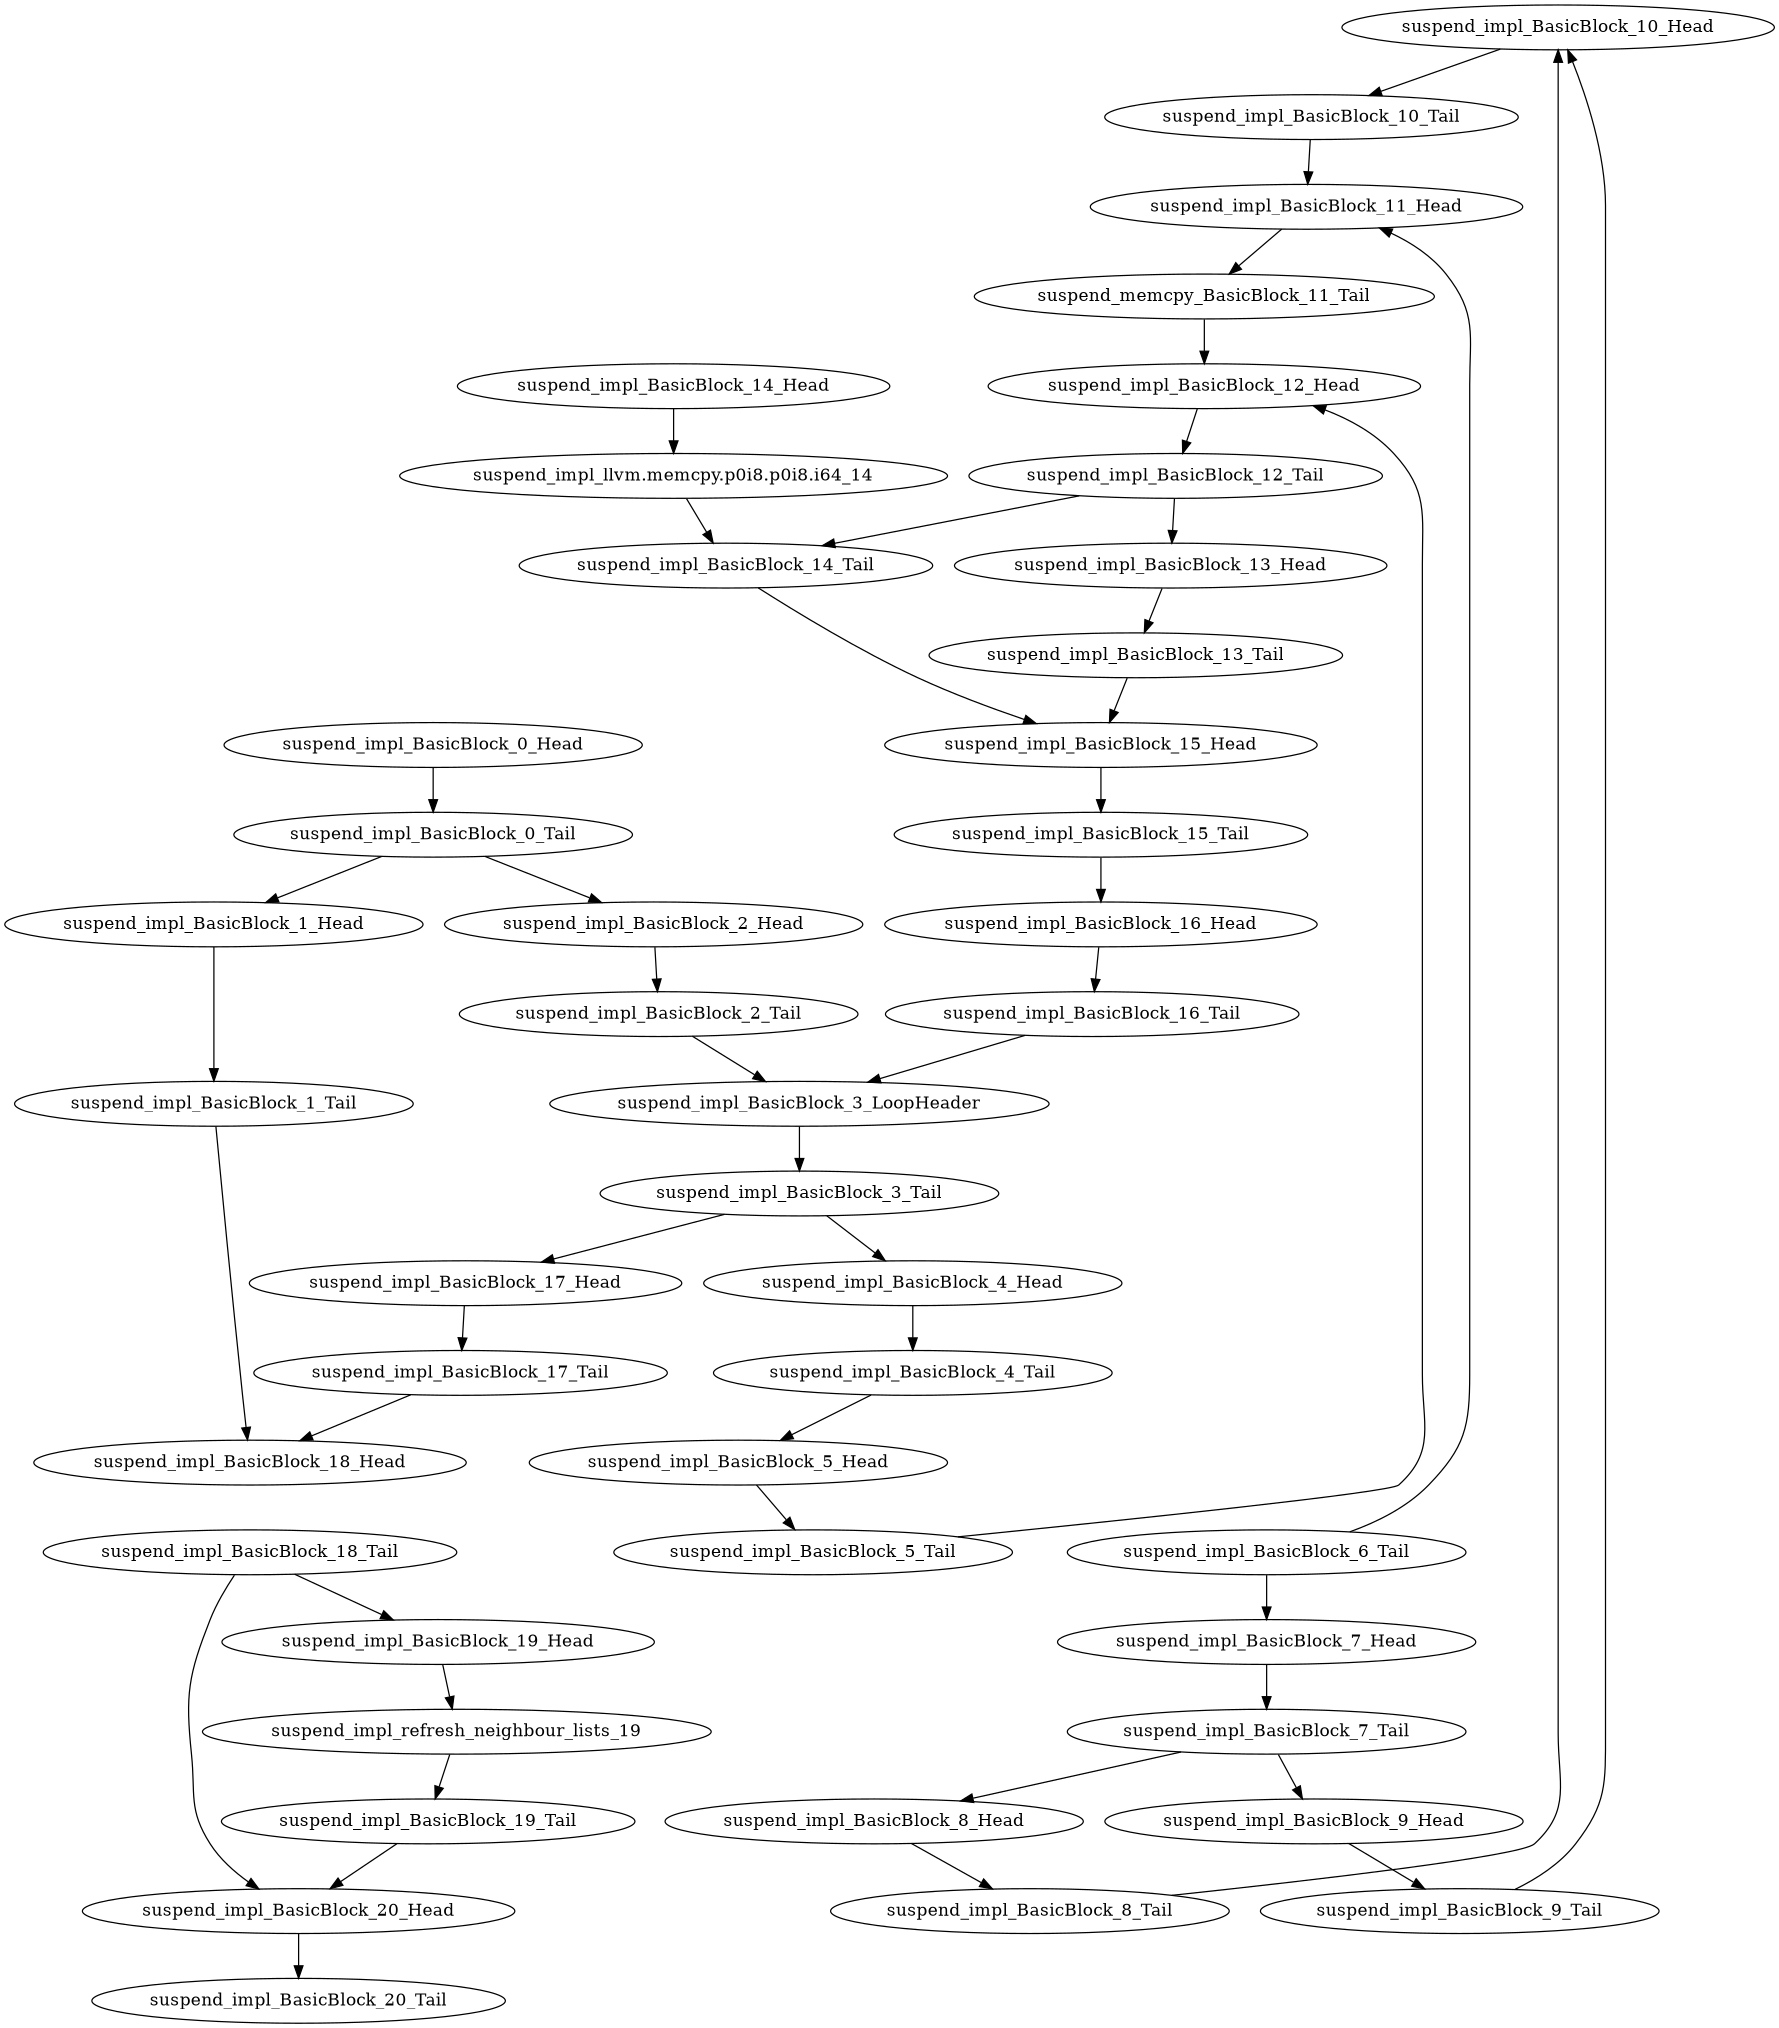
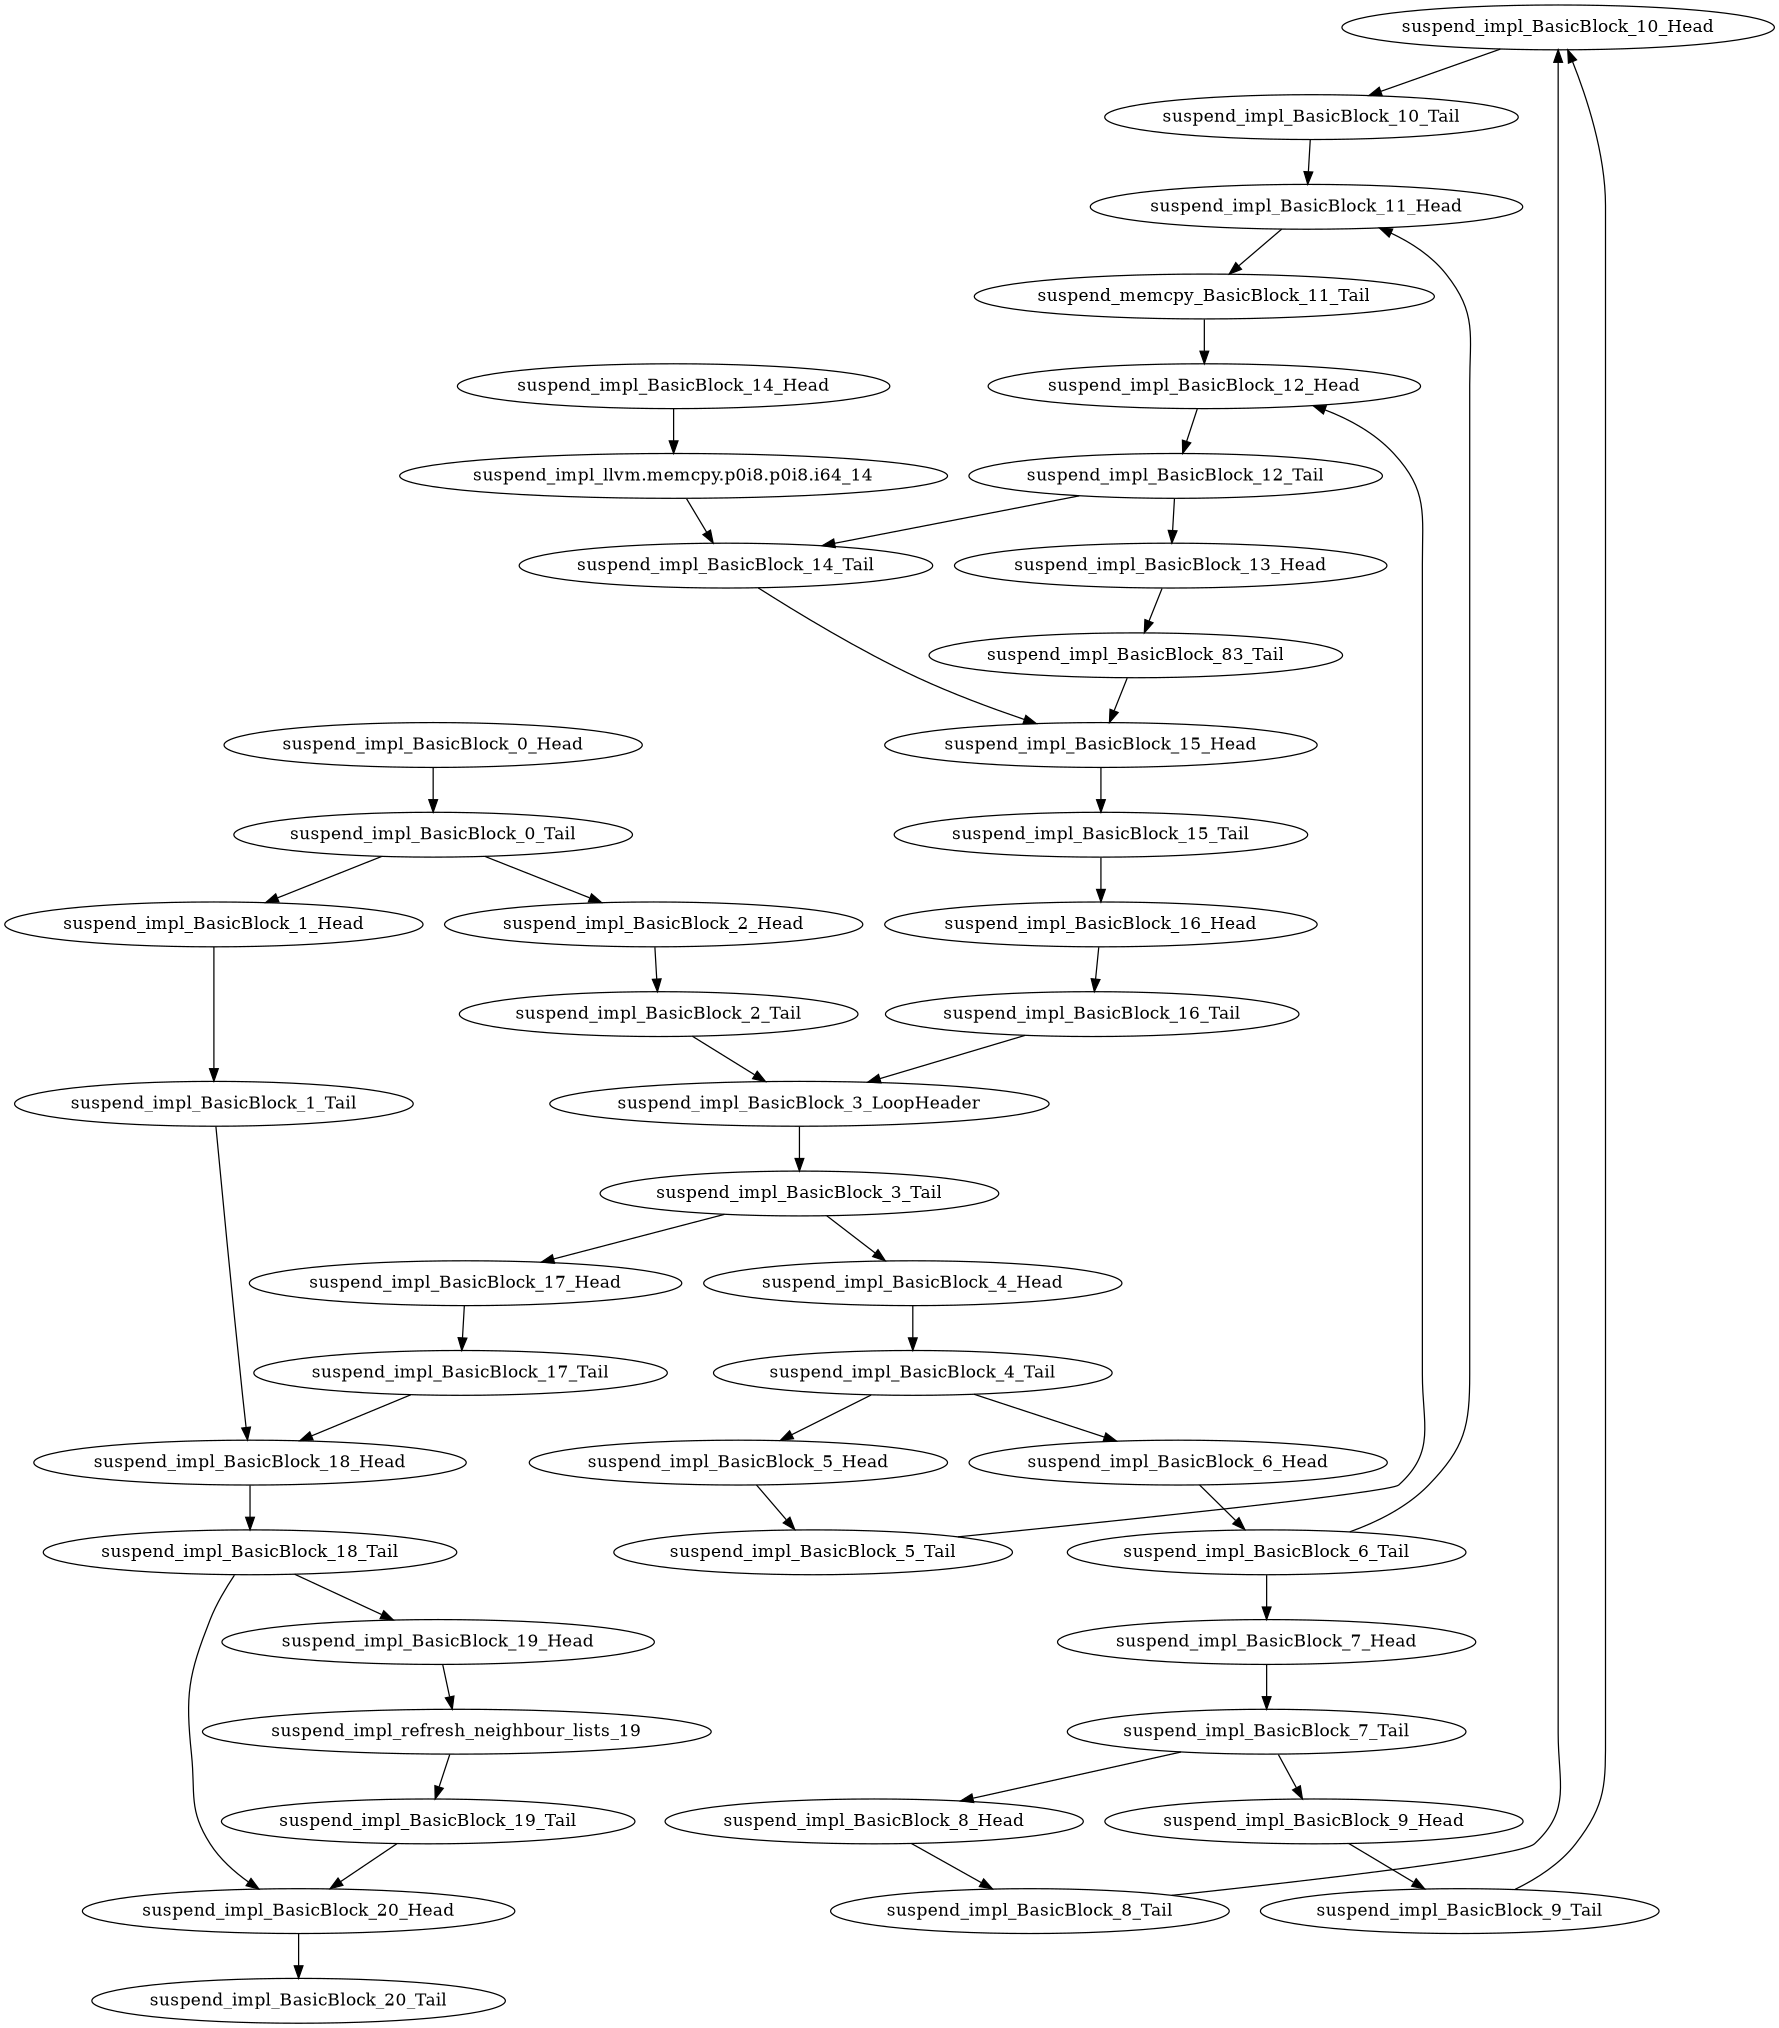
(1136, 655) -> (1136, 655)
none -> (1178, 1463)
none -> (250, 1501)
